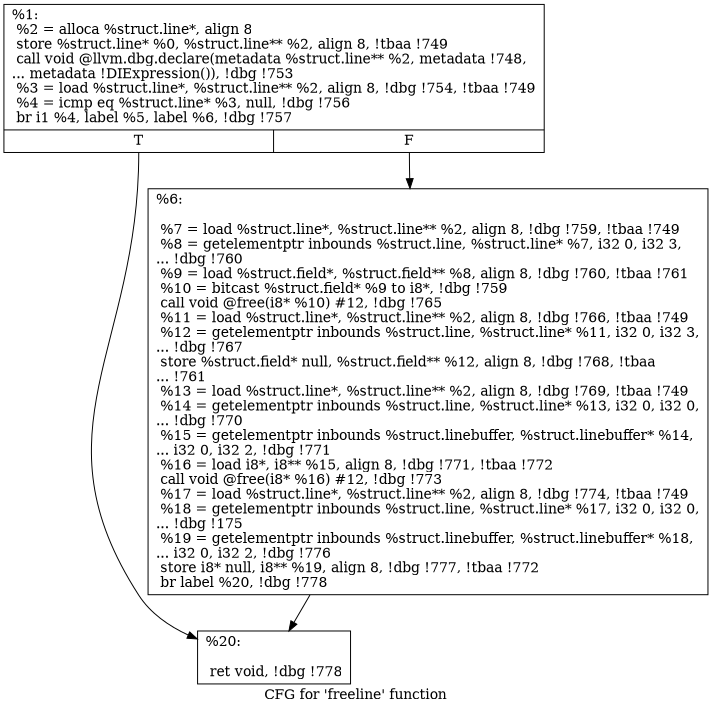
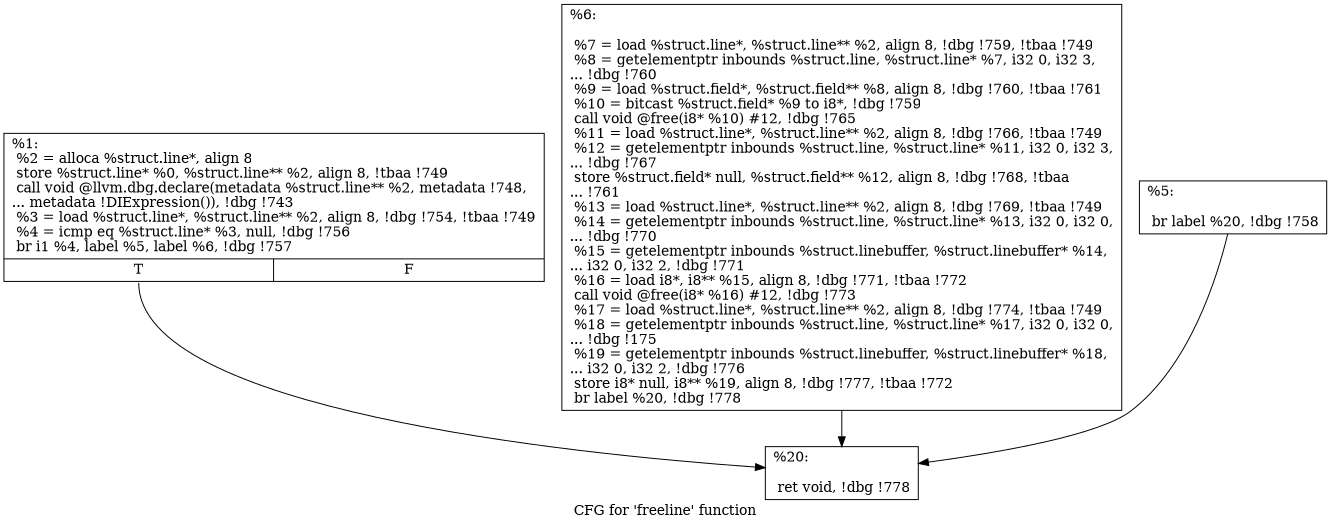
(153, 74) -> (153, 203)
(409, 166) -> none
none -> (1233, 207)
